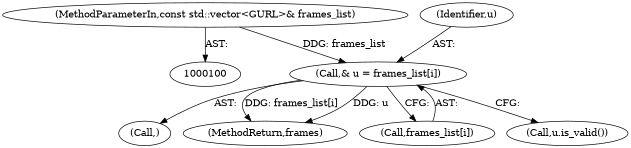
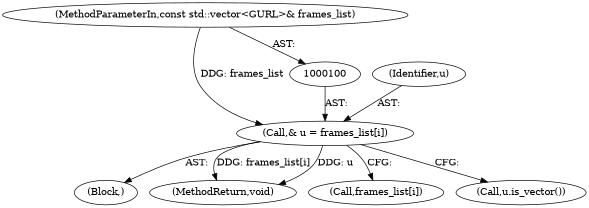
(435, 103) -> (325, 100)
(145, 133) -> (106, 193)
(265, 133) -> (223, 193)
(567, 133) -> (521, 193)
